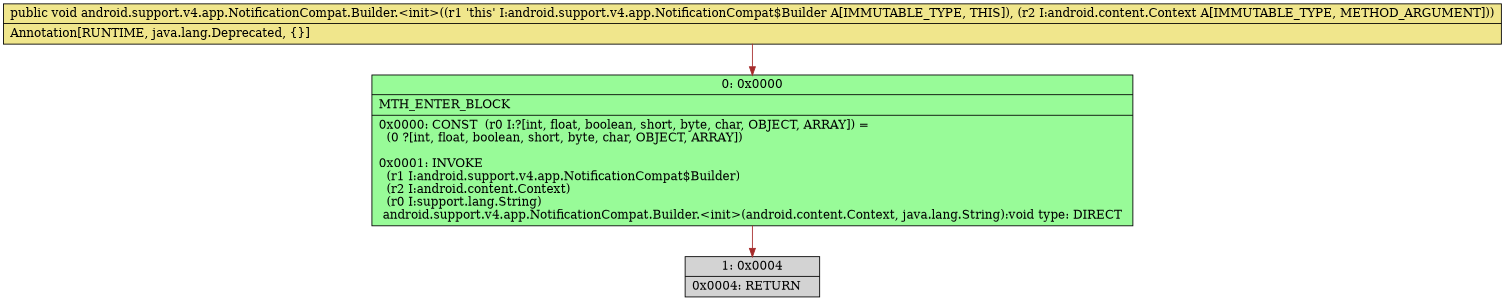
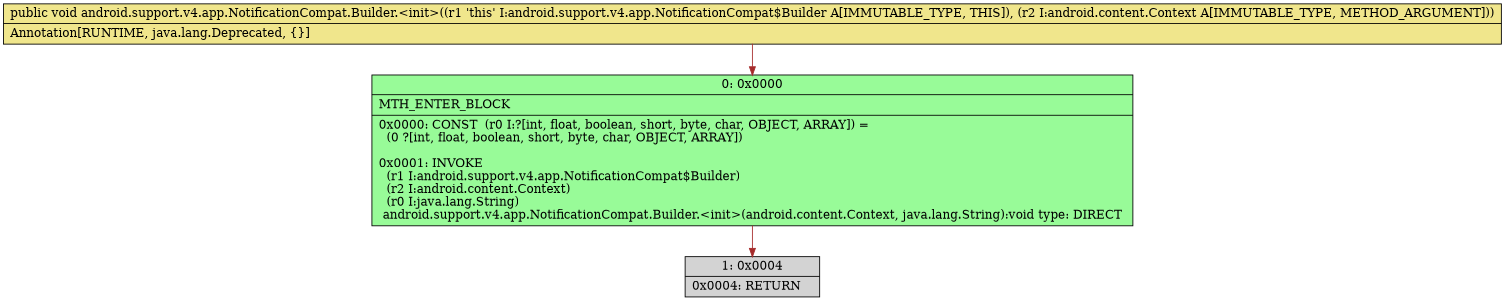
(460, 202) -> (449, 202)
